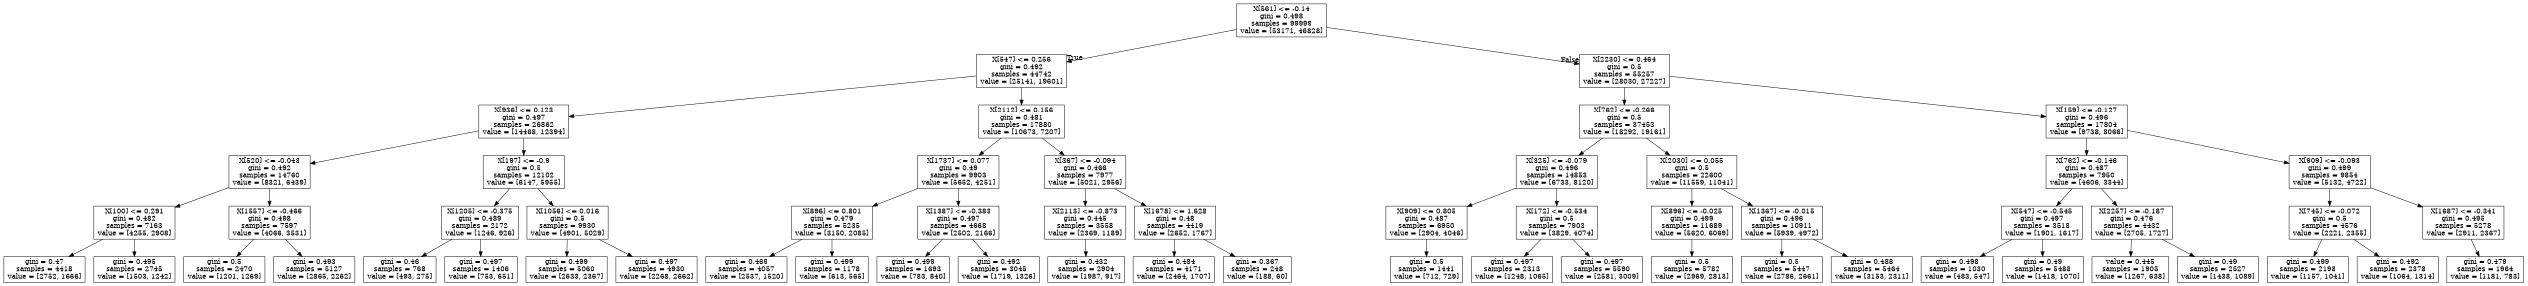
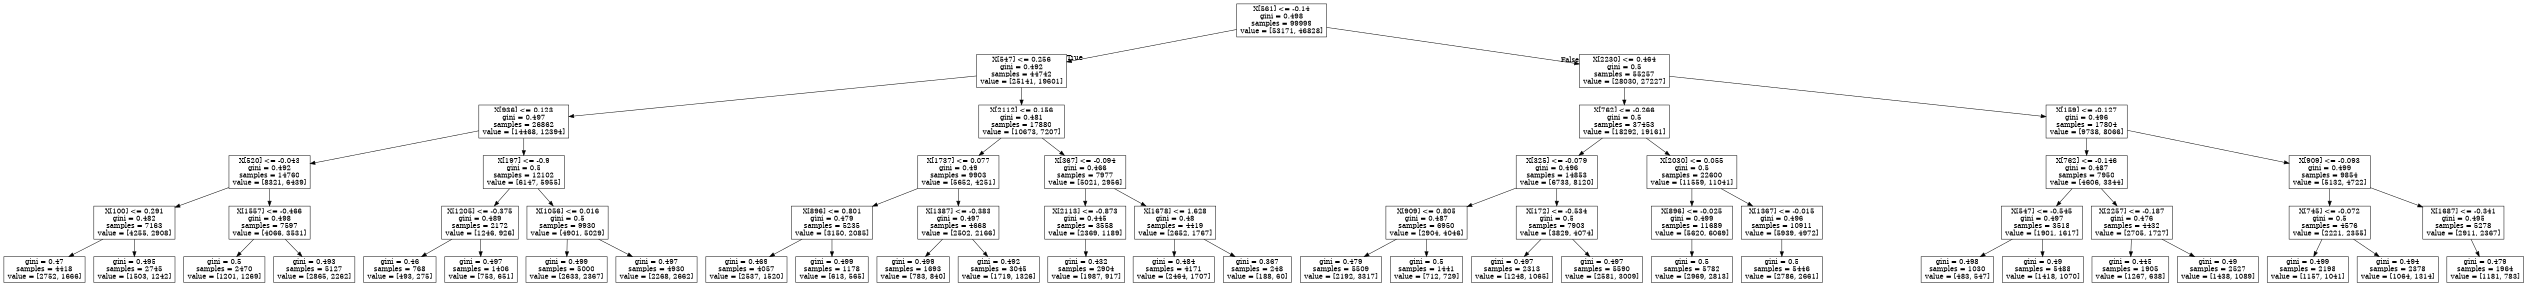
(567, 270) -> (567, 270)
none -> (1341, 270)
(1782, 270) -> (1782, 270)
(1872, 270) -> none
(2130, 270) -> (2130, 270)
(2398, 270) -> (2398, 270)
